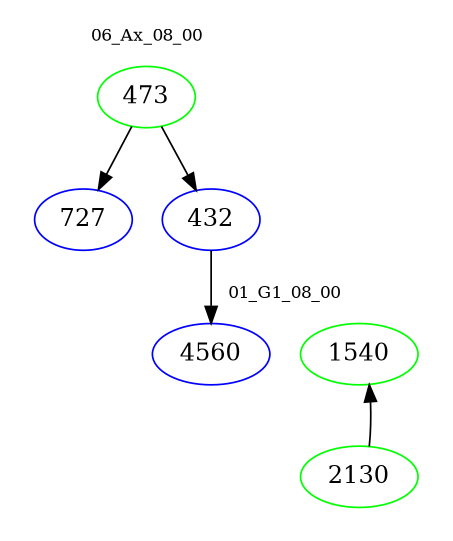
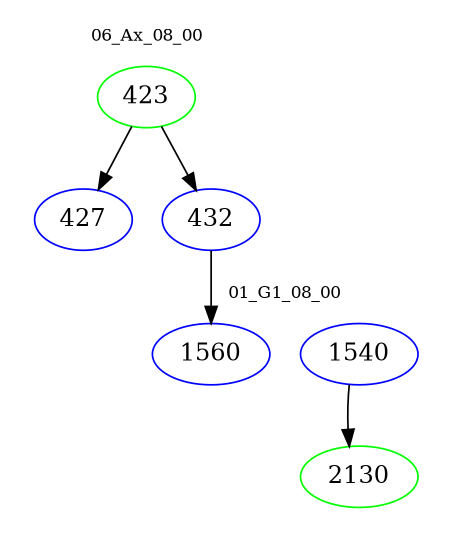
(146, 97) -> (146, 97)
(83, 220) -> (83, 220)
(211, 354) -> (211, 354)
(359, 354) -> (359, 354)
(371, 424) -> (348, 407)
